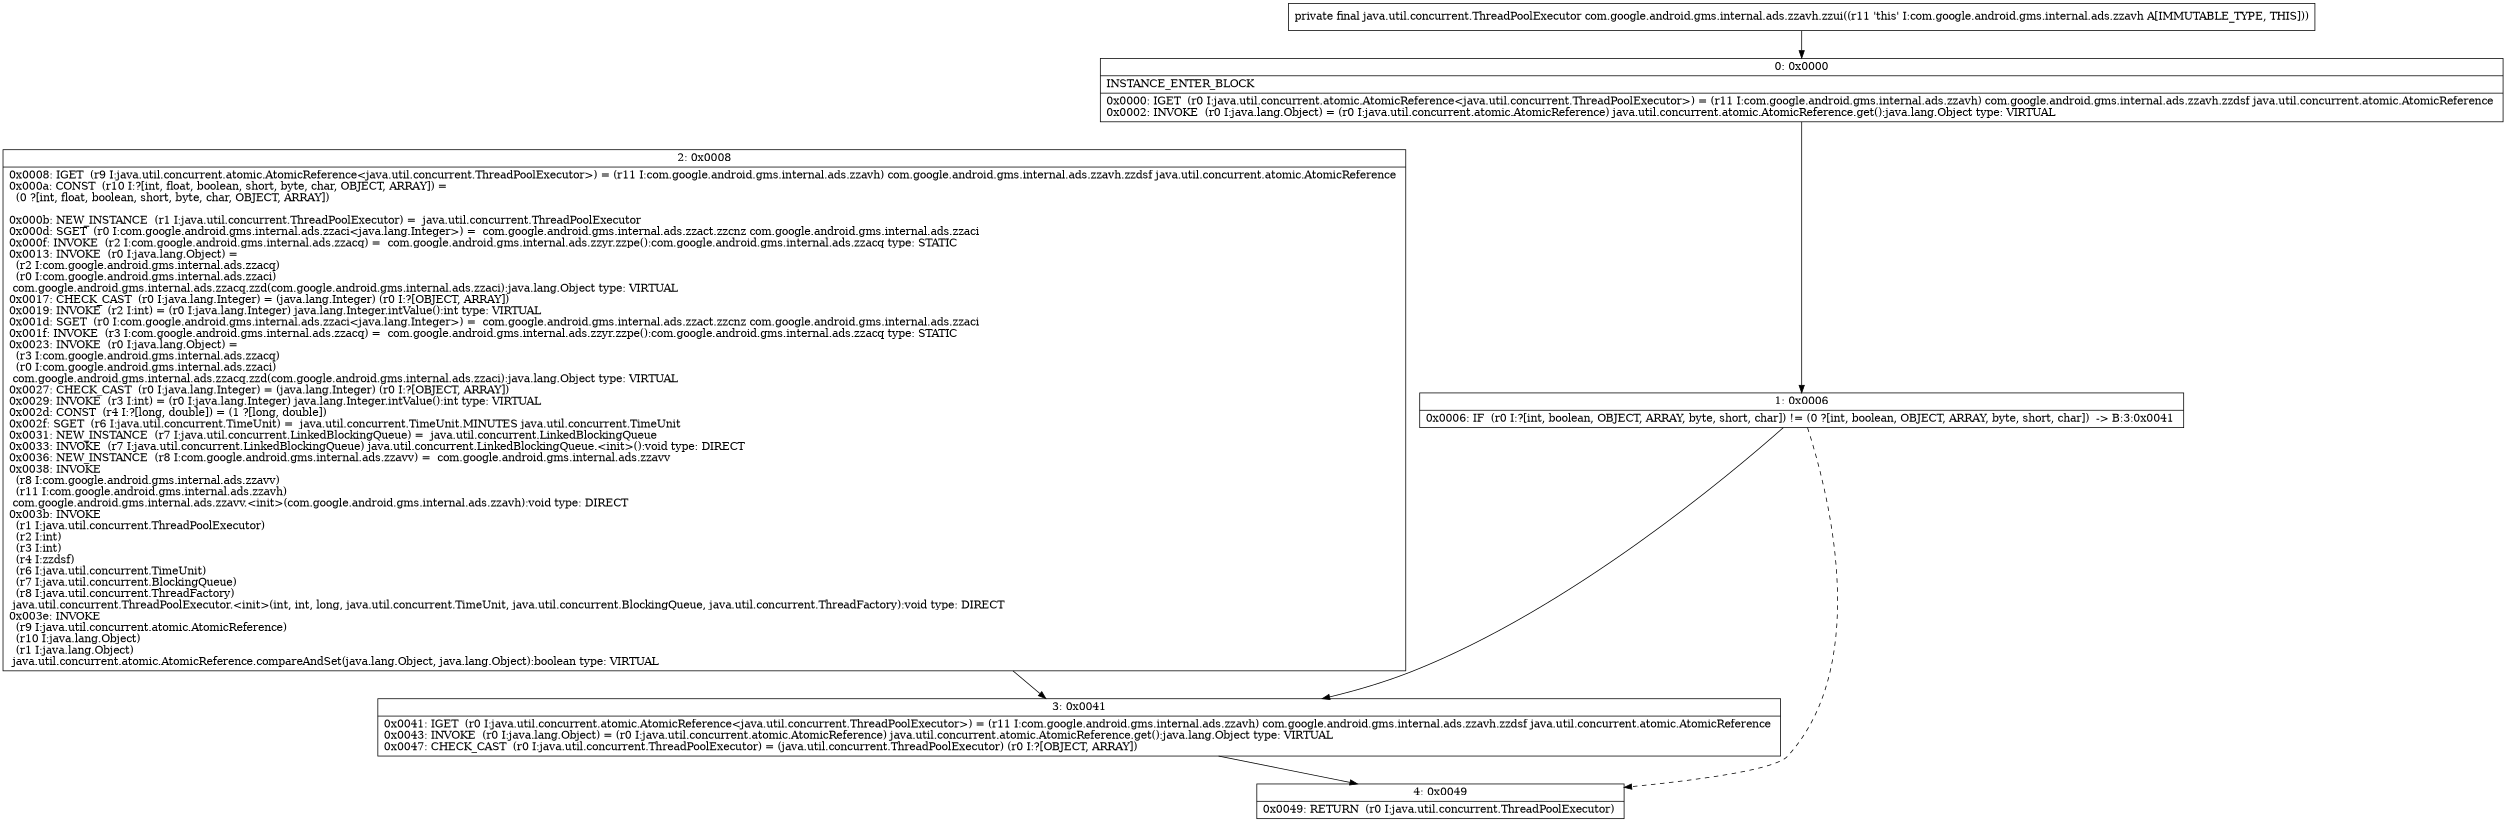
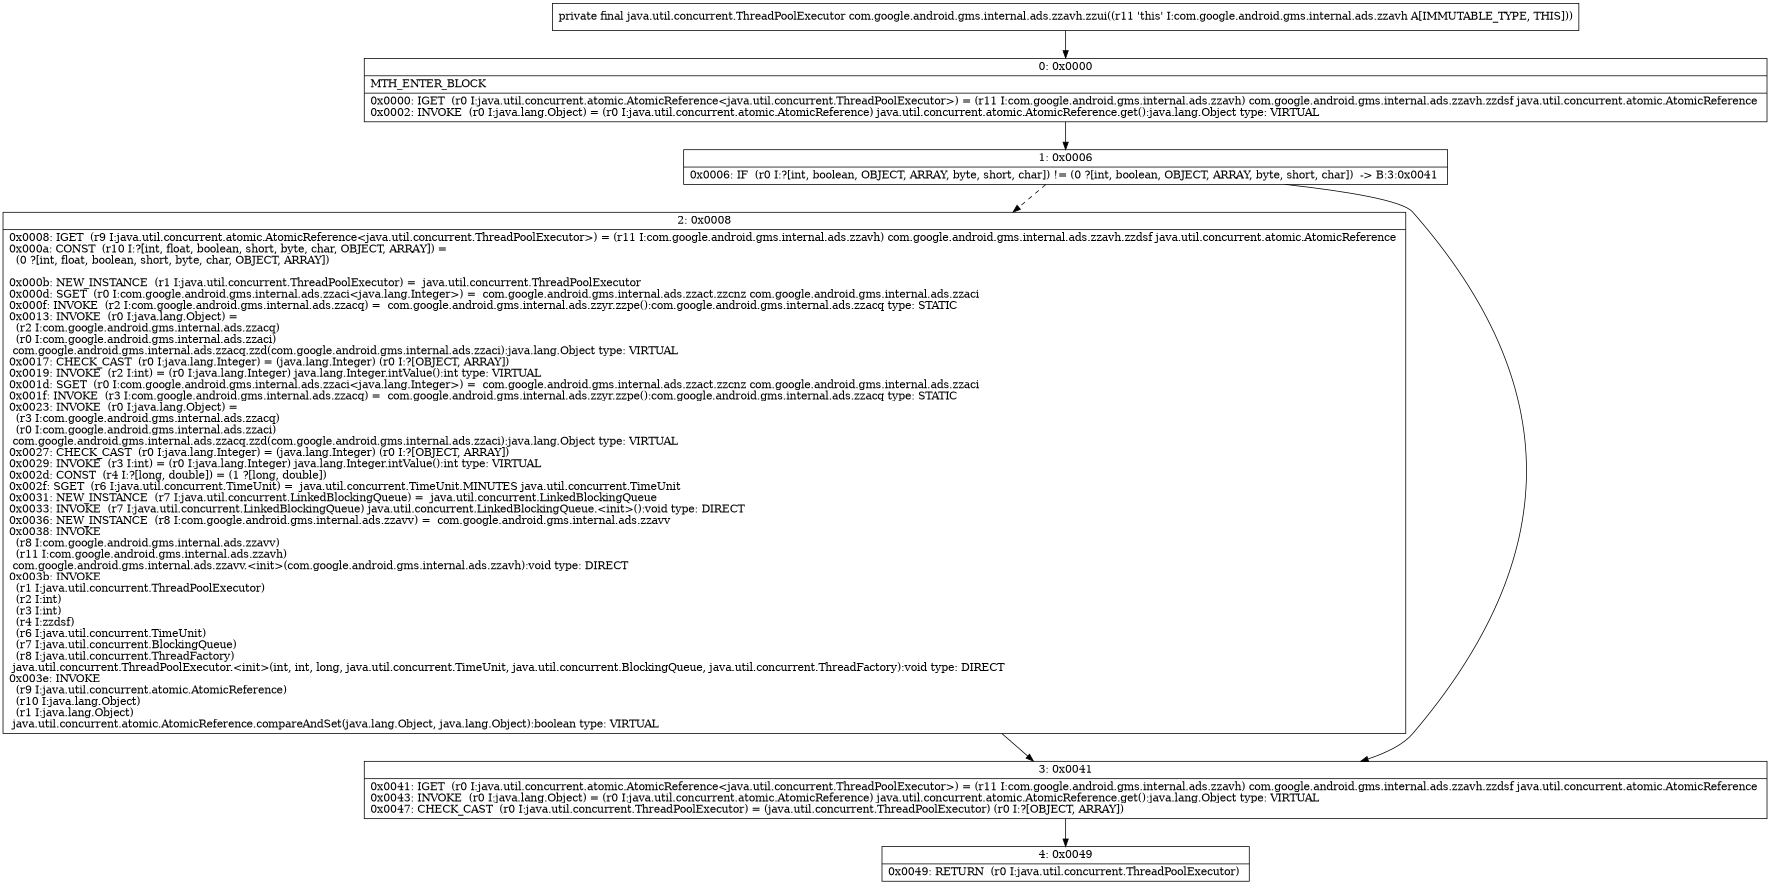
(1180, 84) -> (428, 84)
(1829, 675) -> (1032, 196)
